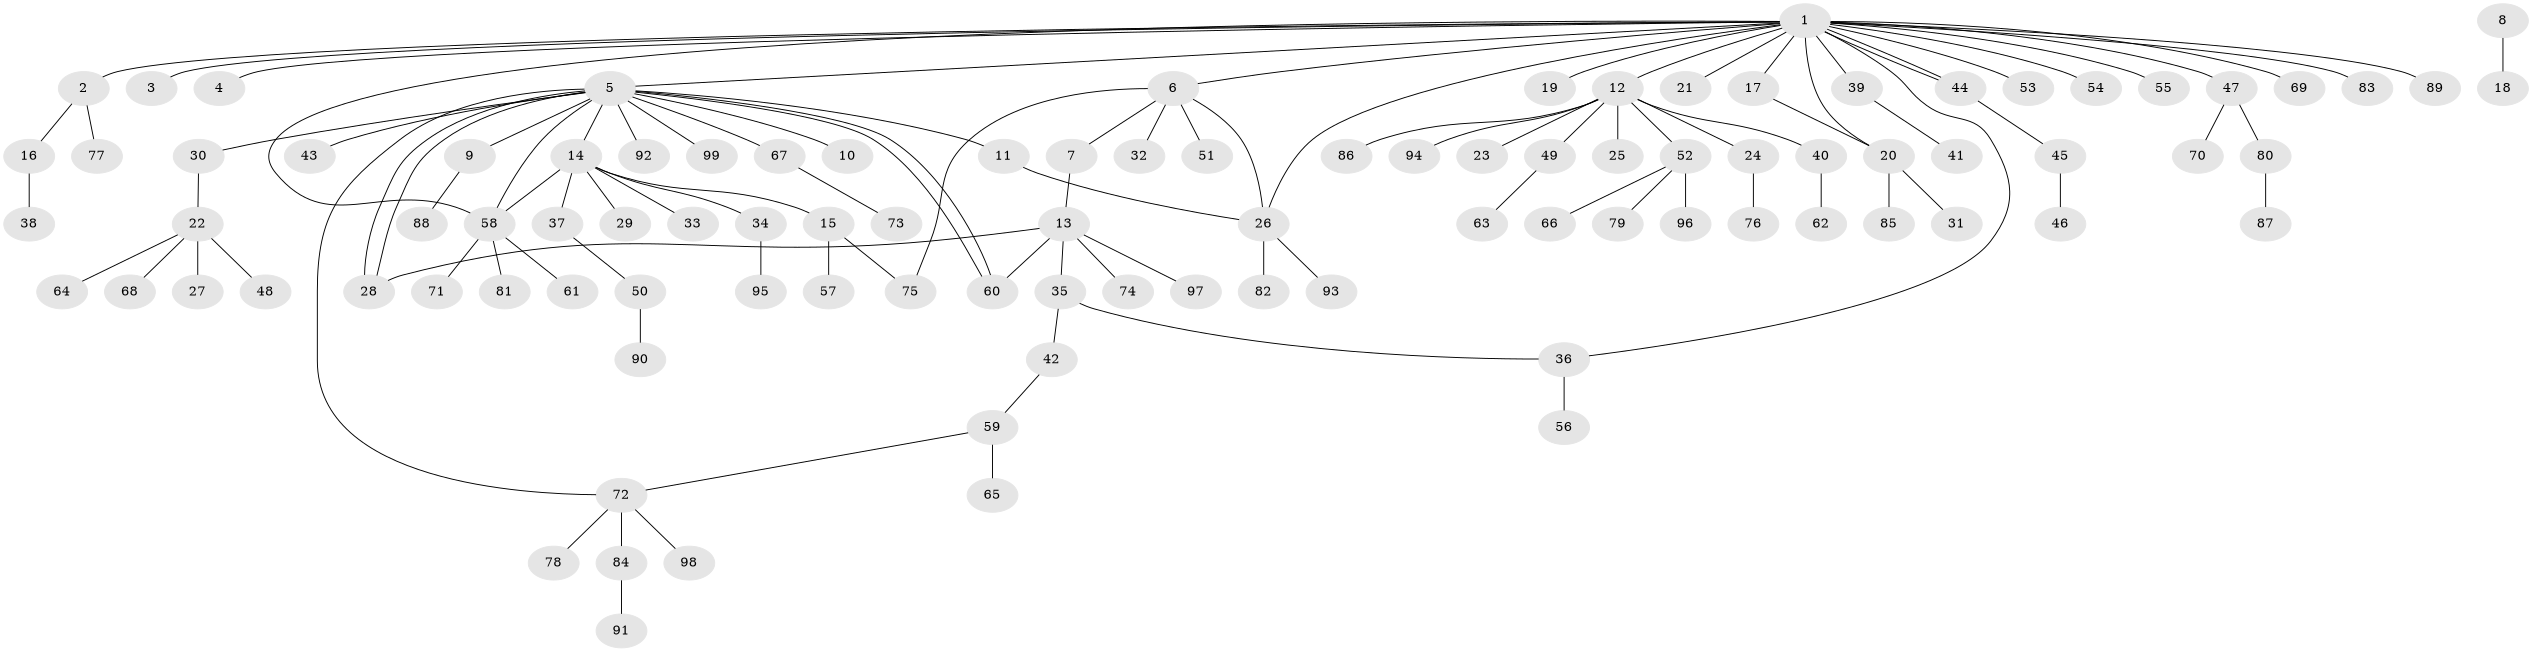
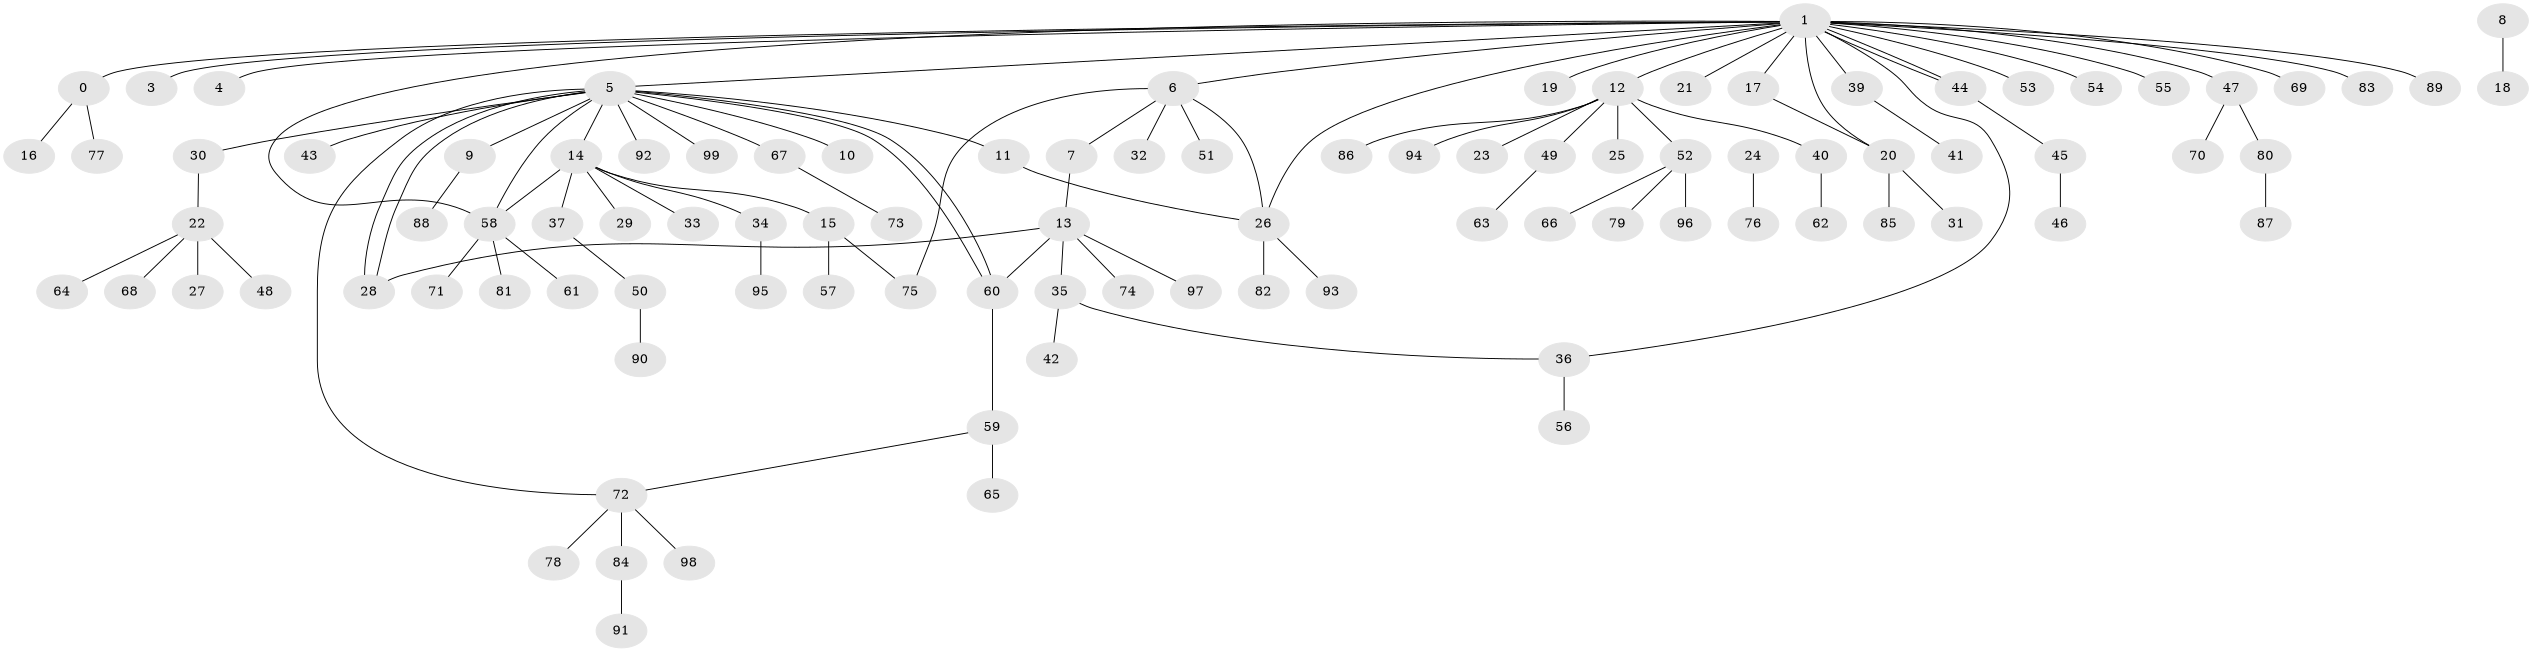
(84, 89) -> (84, 89)
(1686, 122) -> none
(29, 224) -> none
(1022, 394) -> (993, 360)
